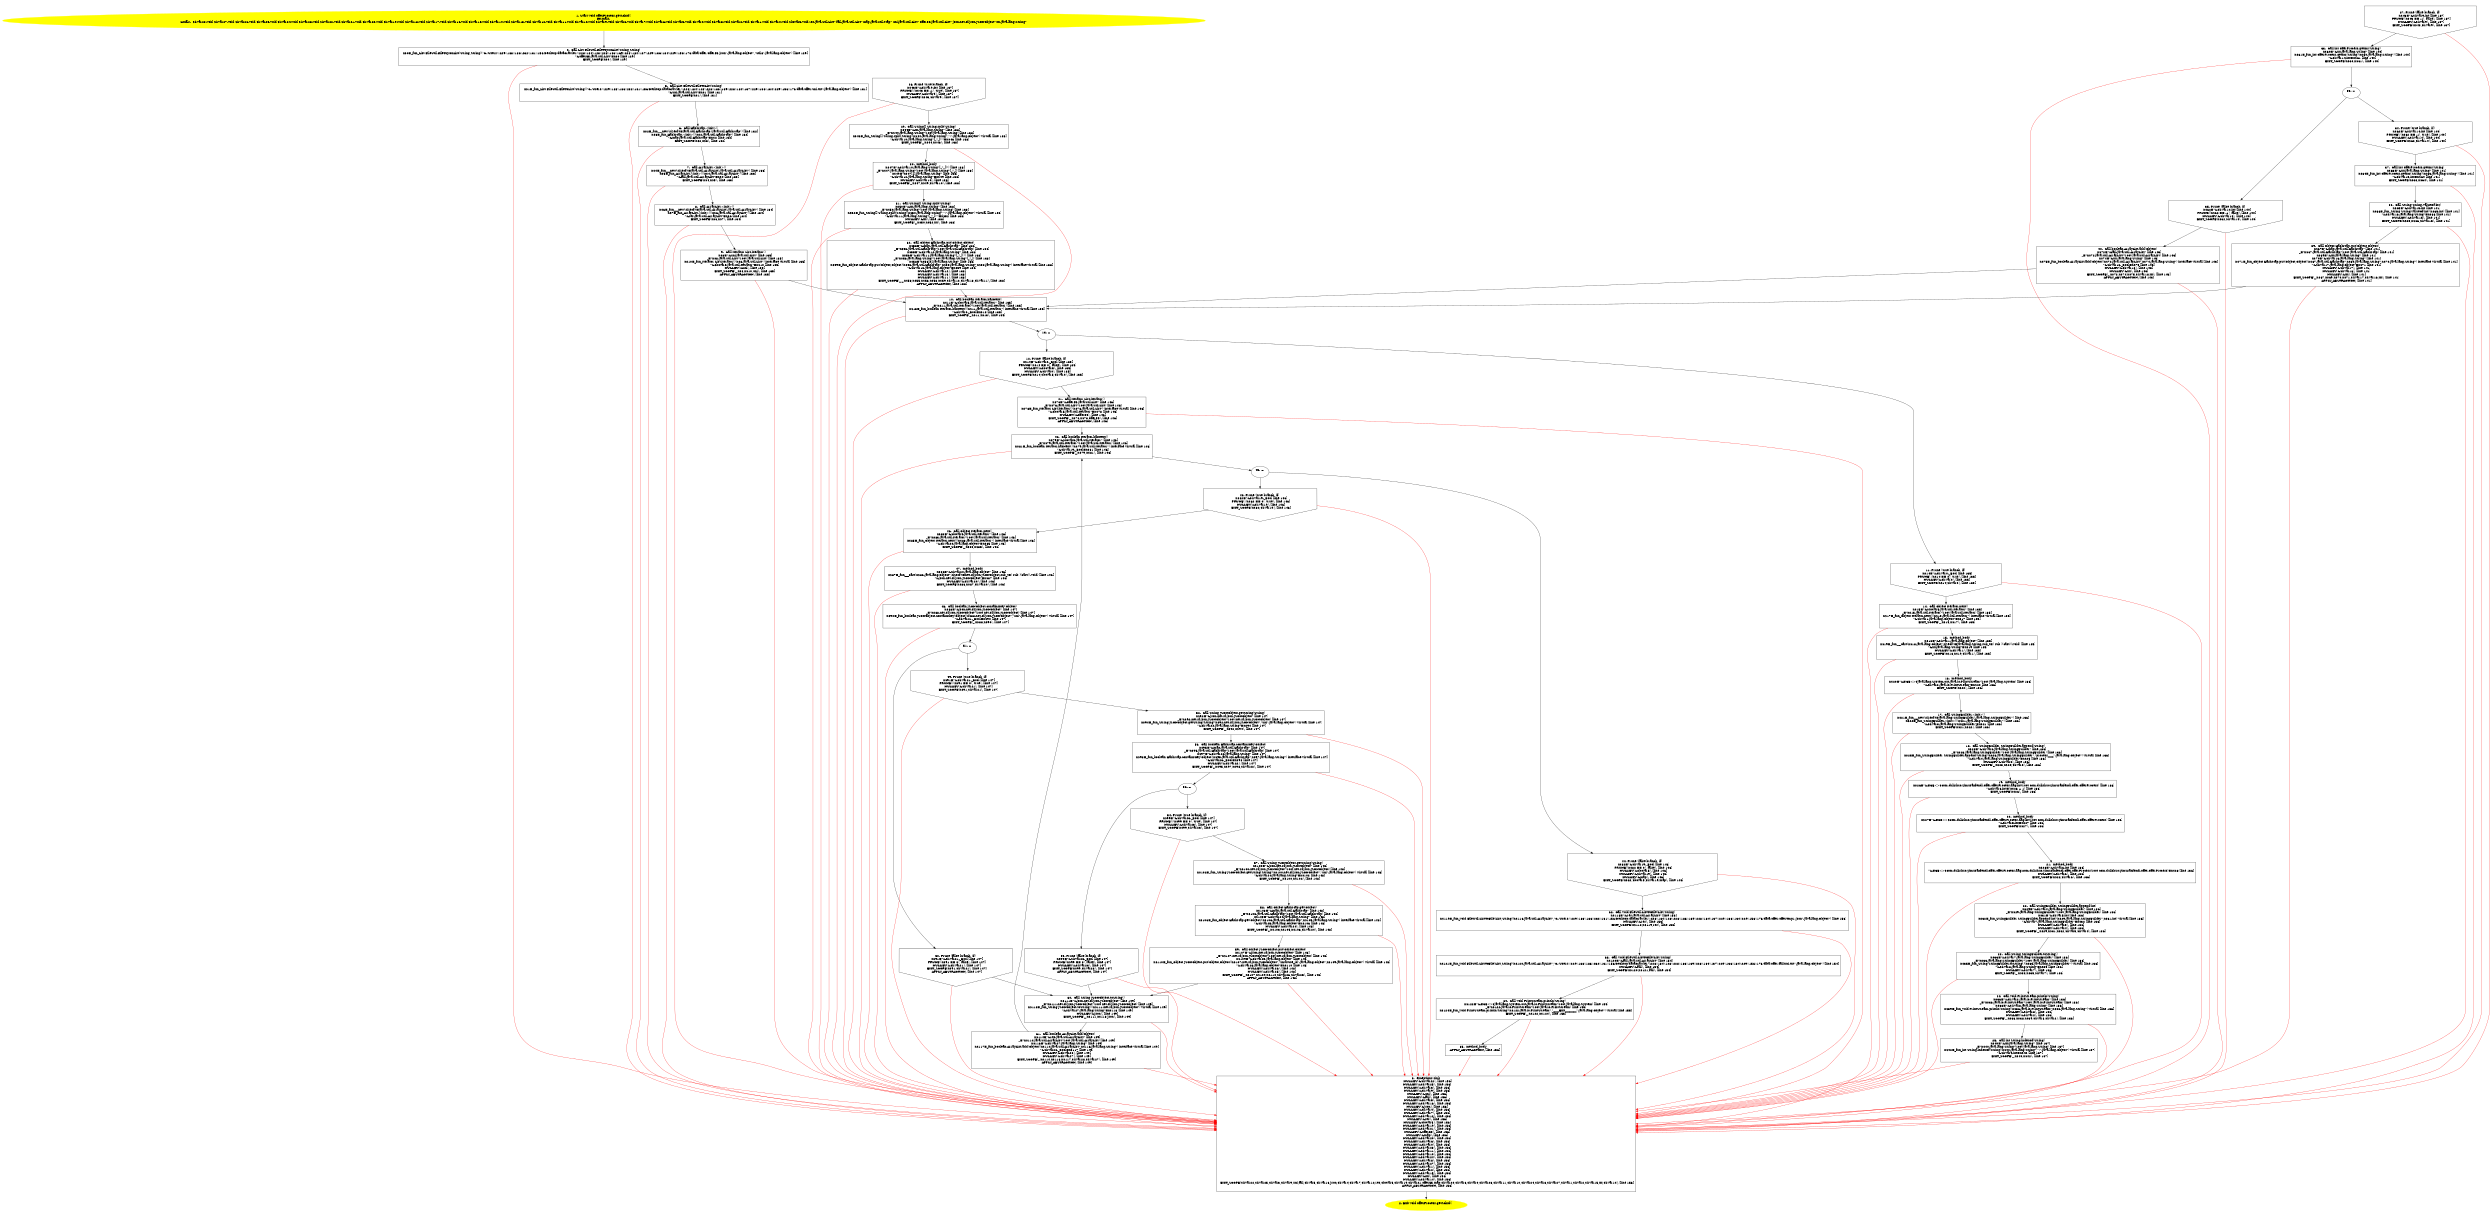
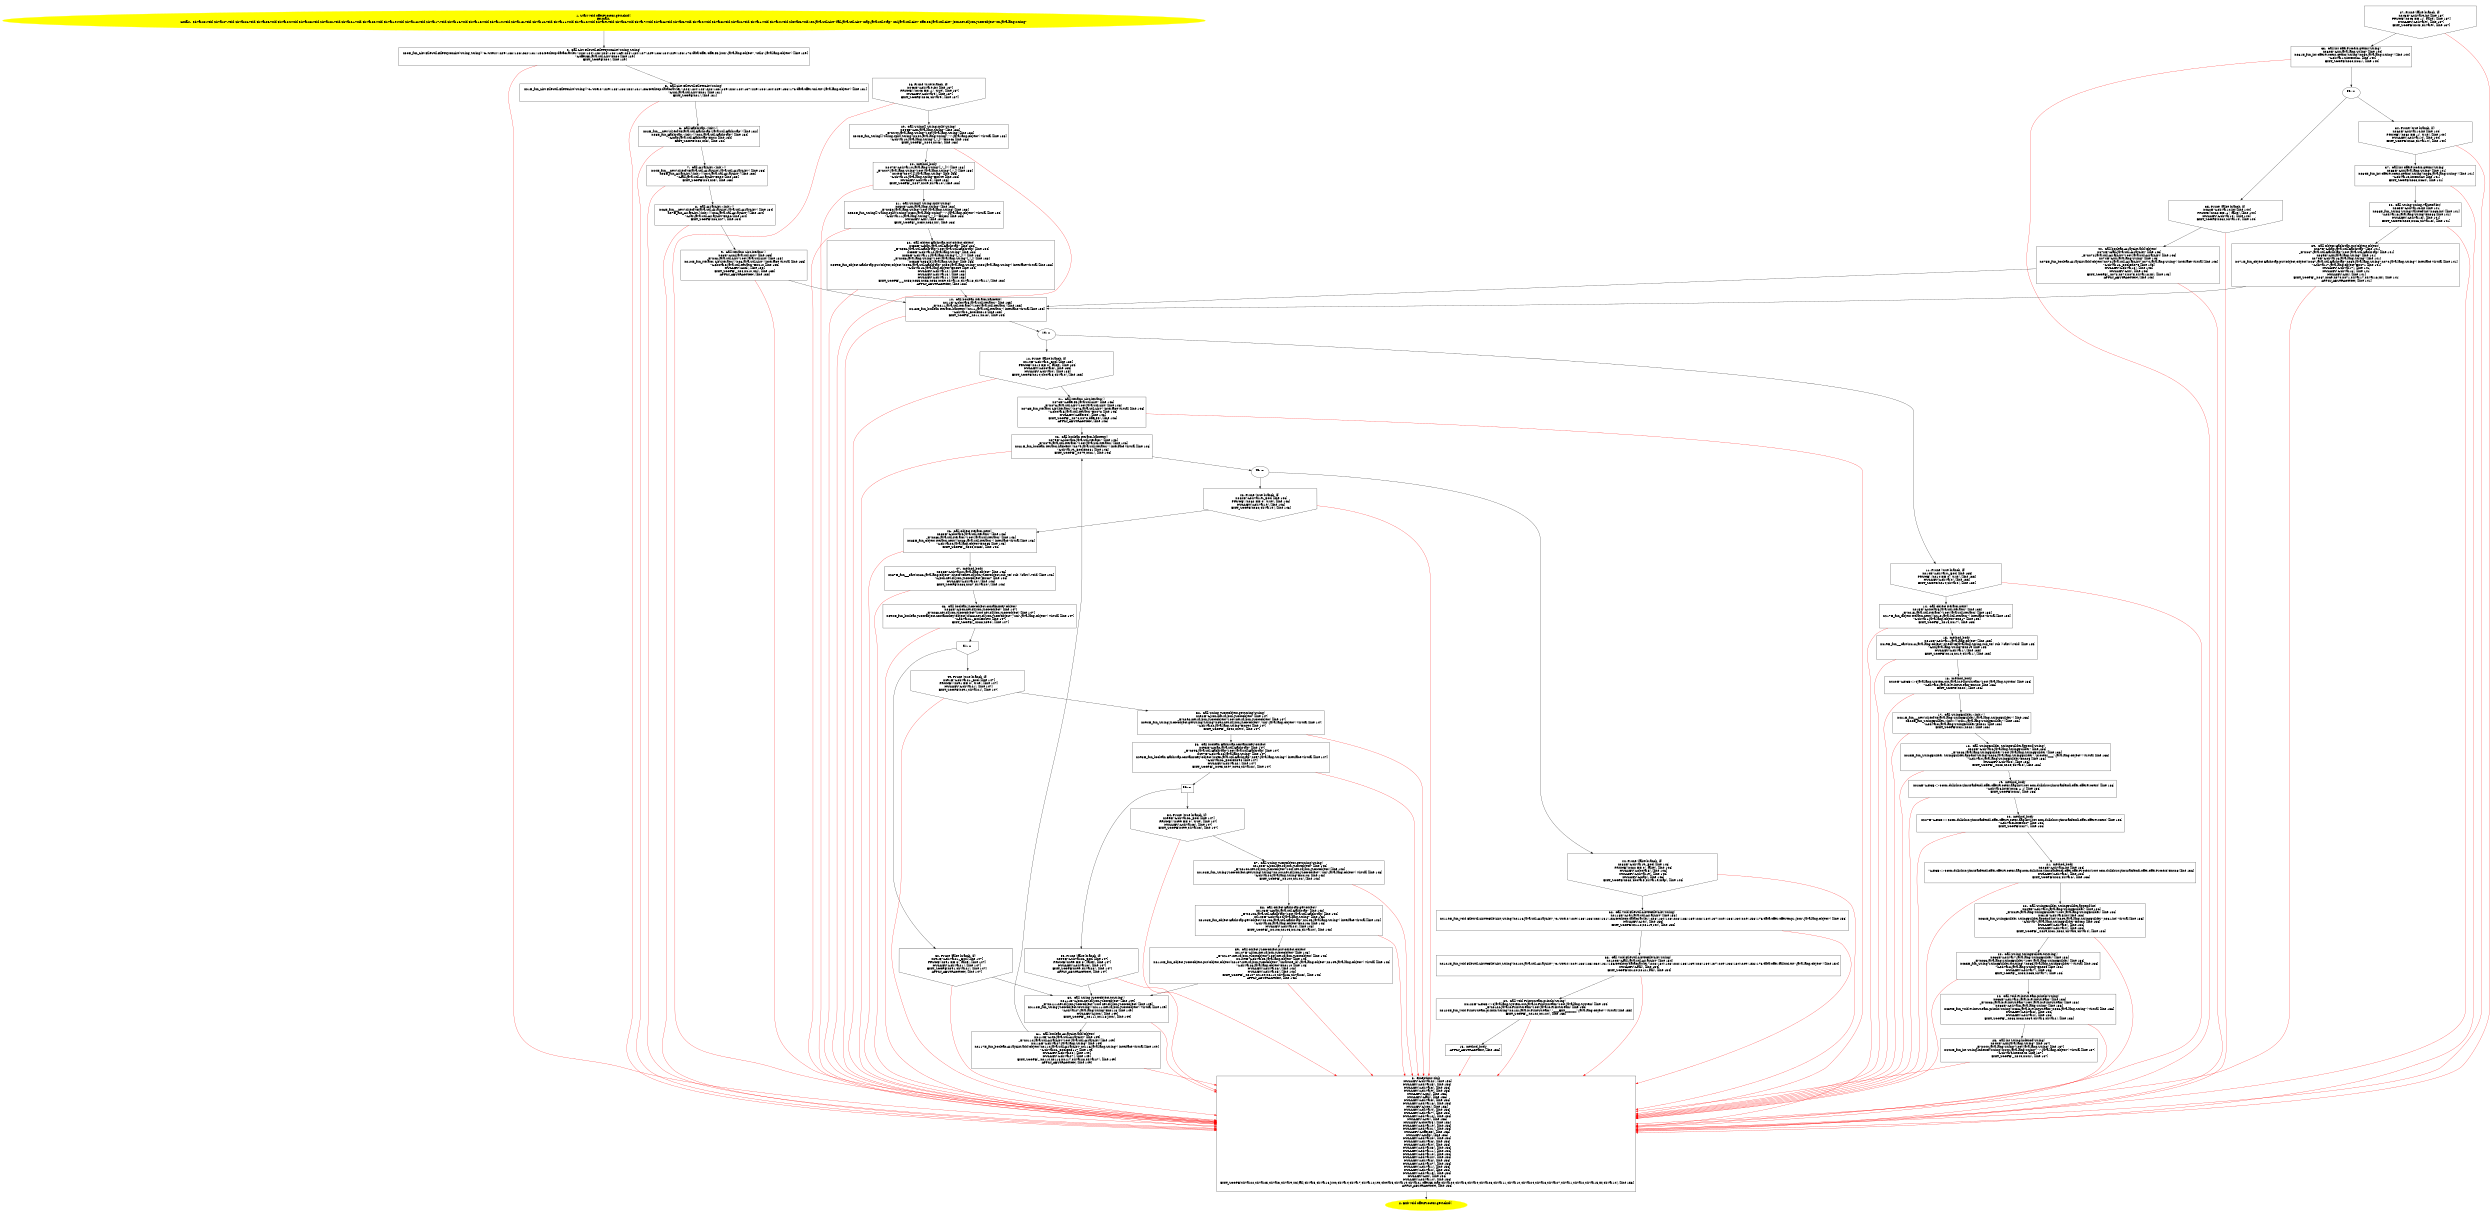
(968, 648) -> (968, 648)
(1187, 789) -> (1187, 789)
(1474, 1050) -> (1474, 1050)
